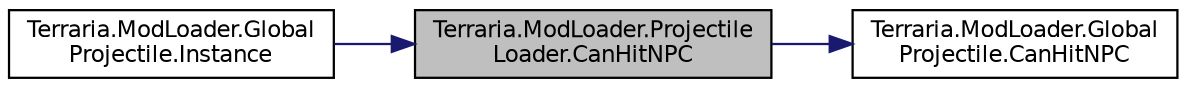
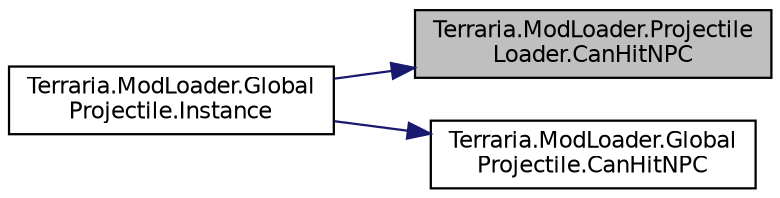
(801, 44) -> (371, 126)
